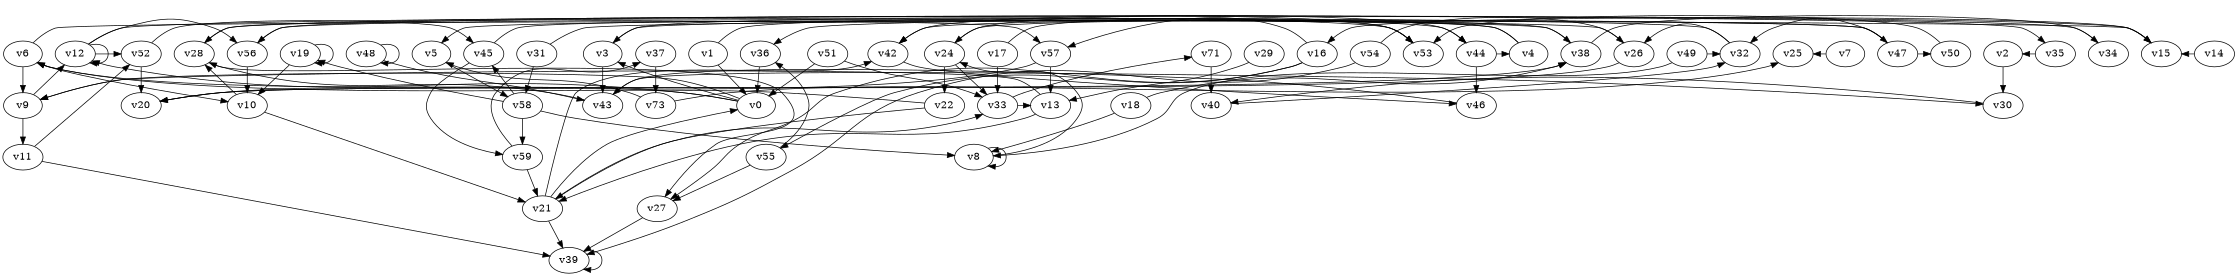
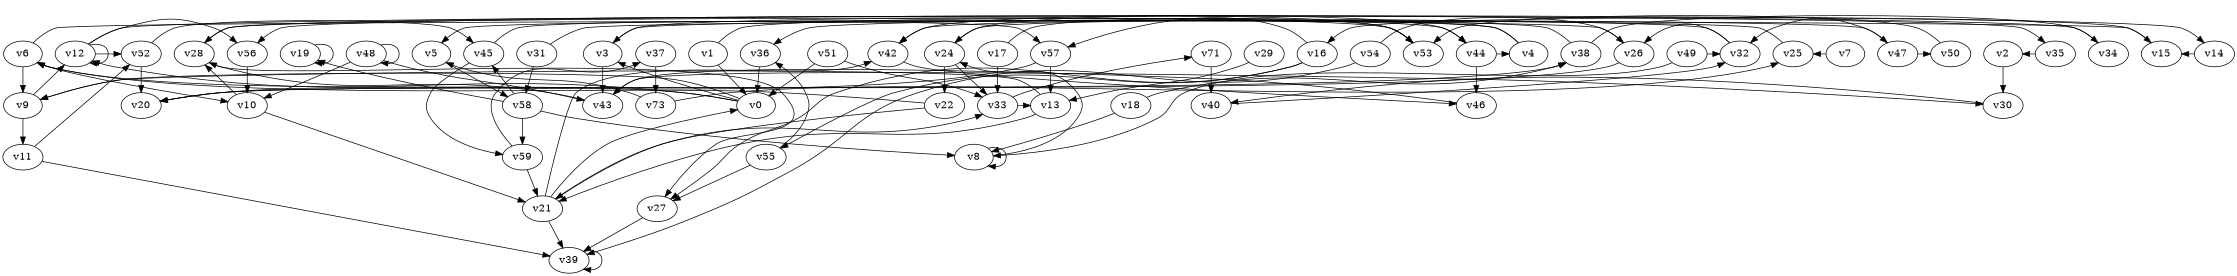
(1117, 16) -> (1143, 16)
(910, 20) -> none
(1254, 20) -> (1202, 20)
(276, 77) -> (311, 79)
